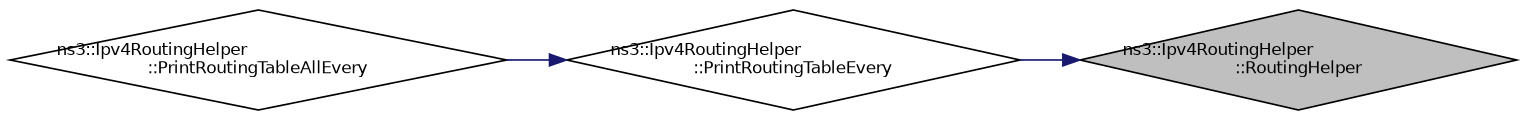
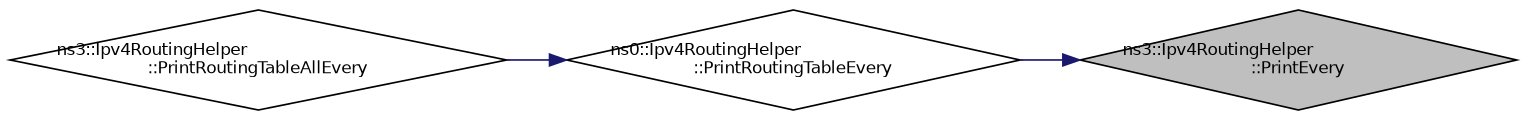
(793, 60) -> (793, 60)
(1298, 60) -> (1298, 60)
